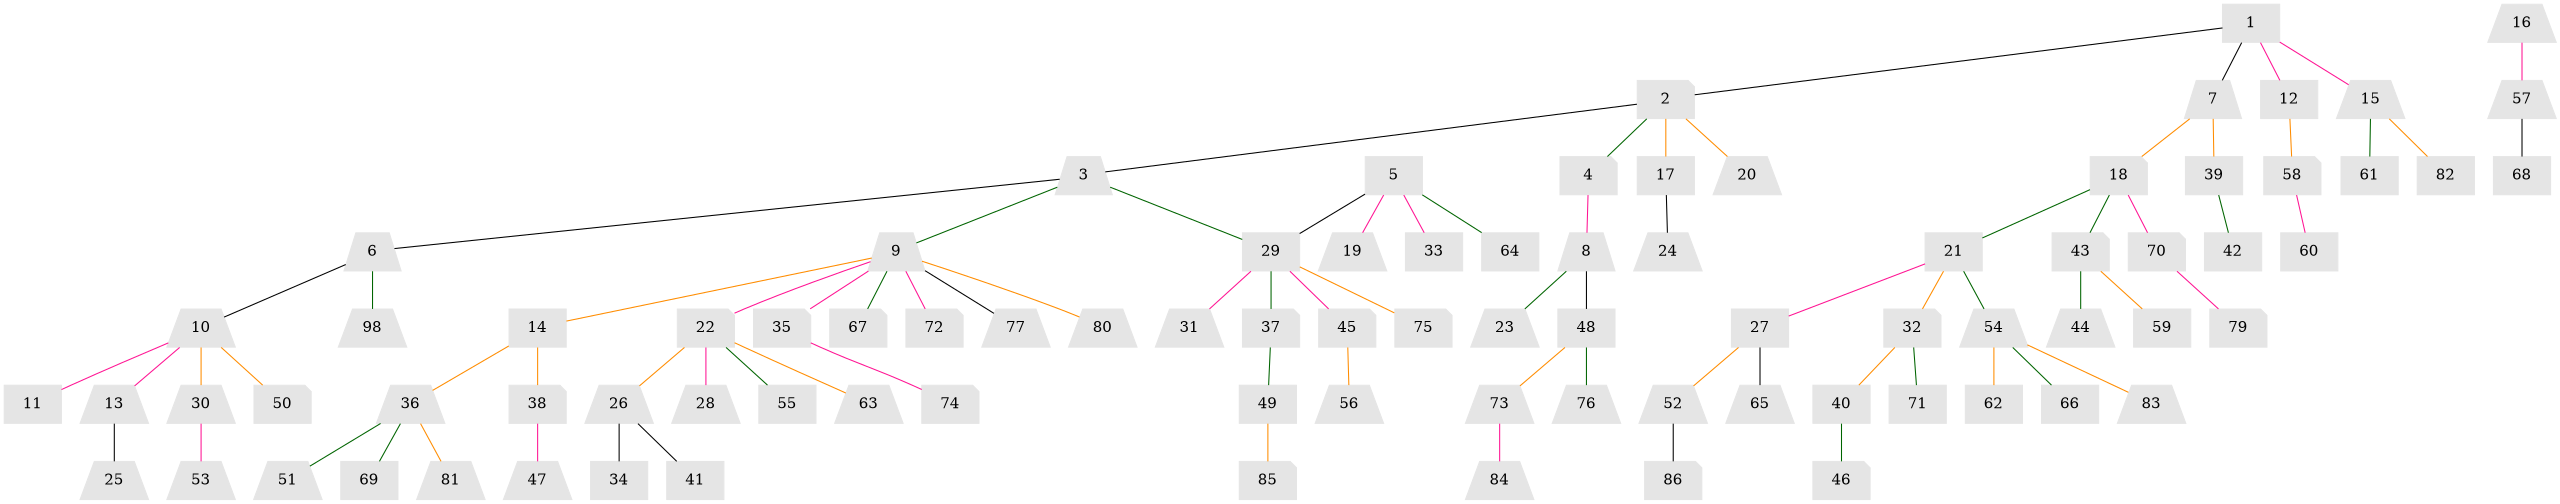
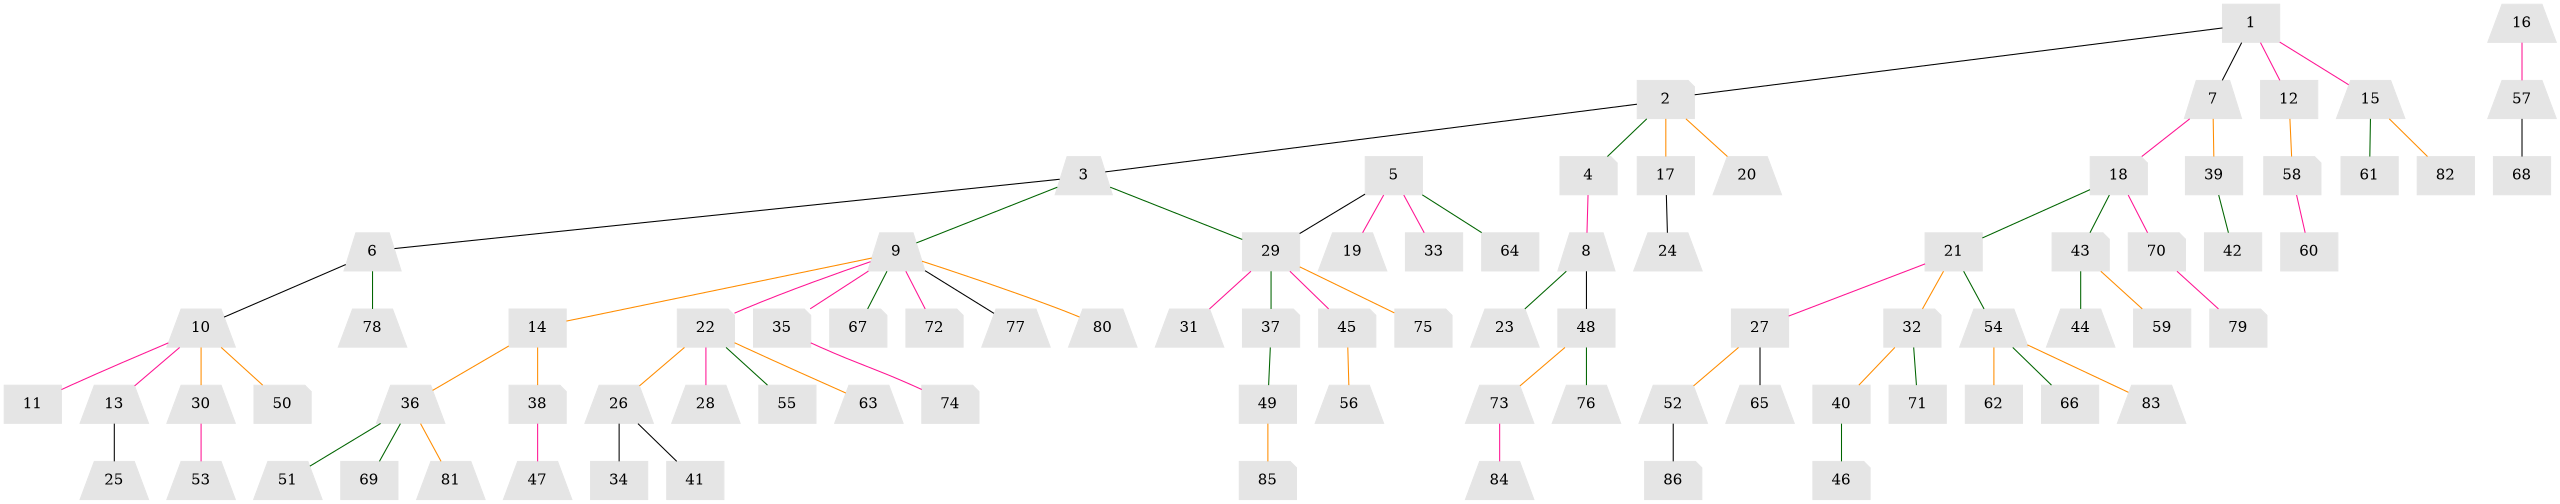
(2166, 138) -> (2166, 138)
(373, 328) -> (373, 328)
